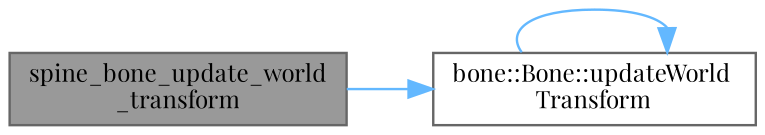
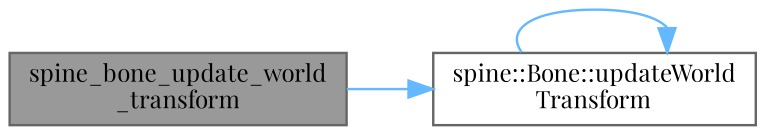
(595, 89) -> (595, 89)
